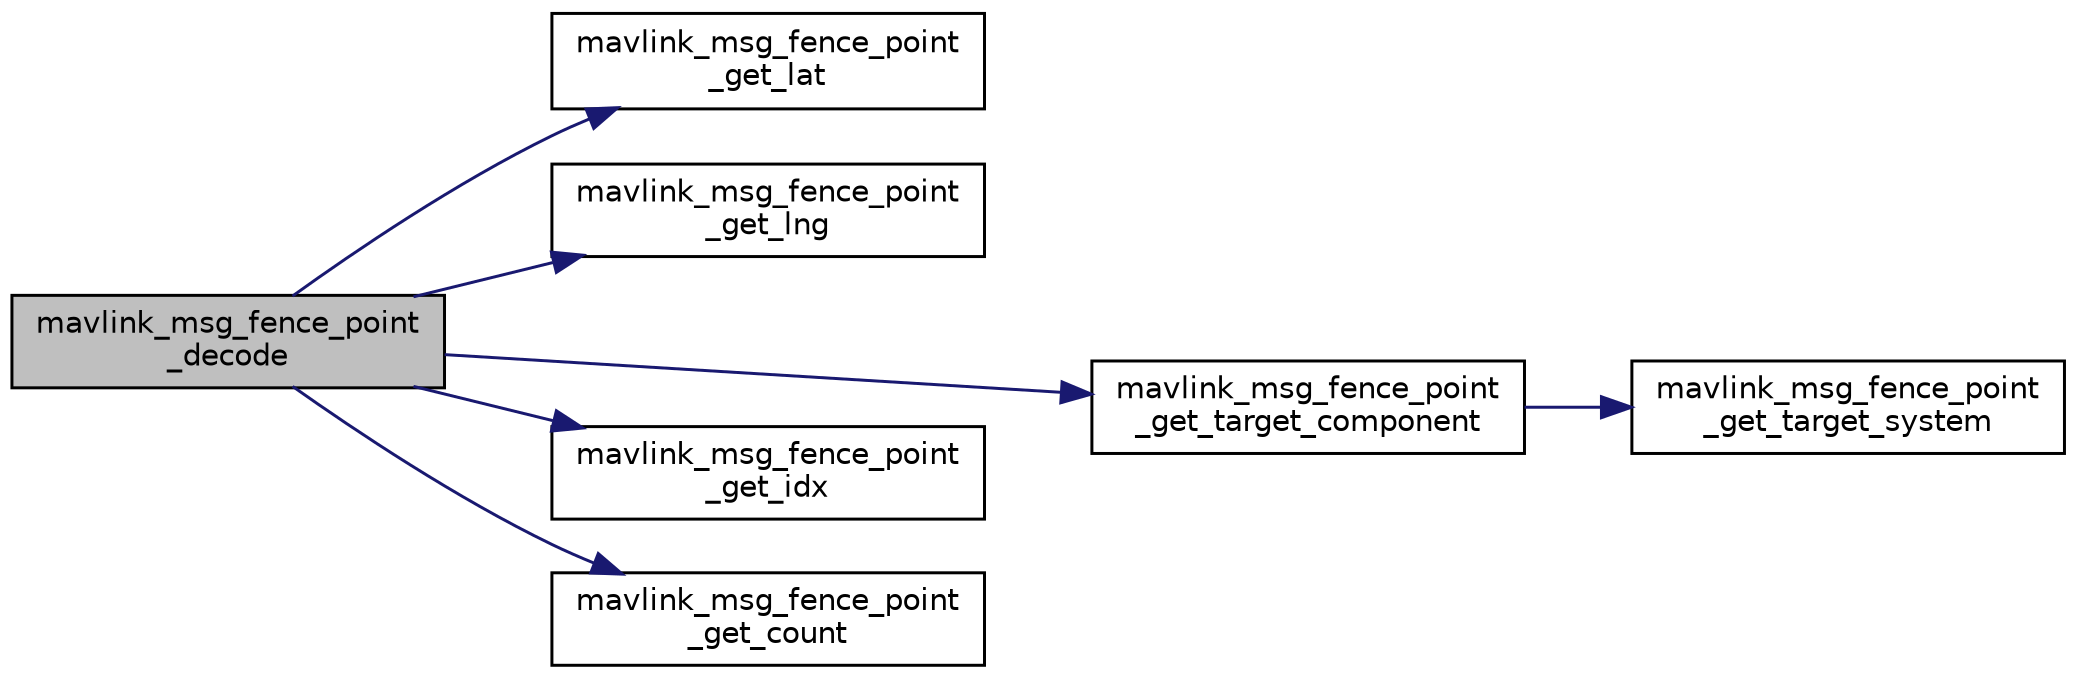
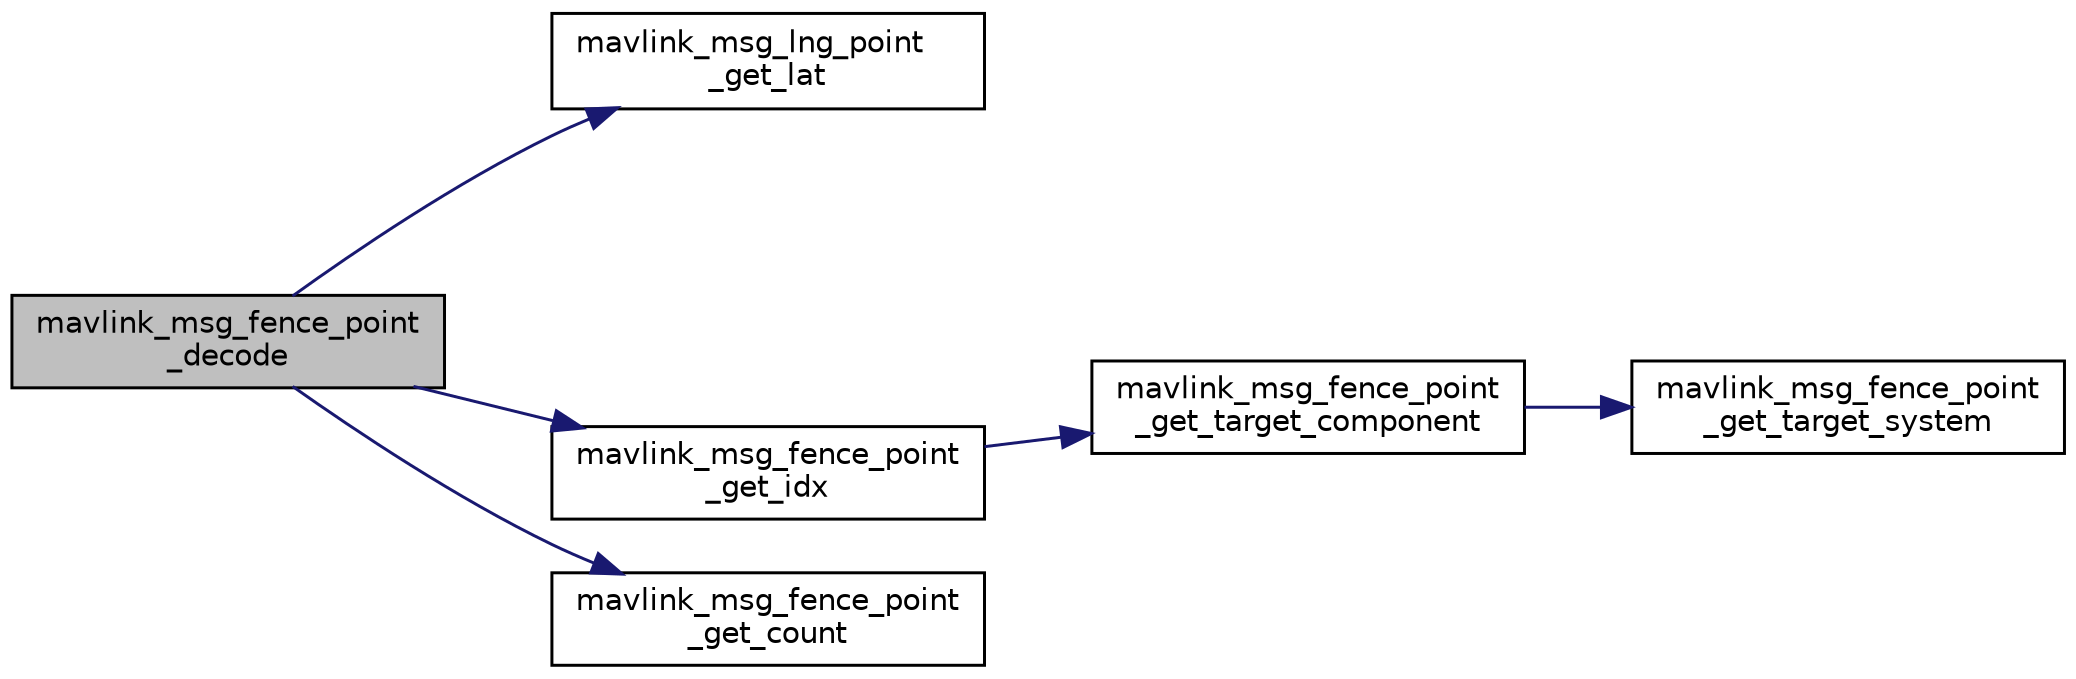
(768, 61) -> (768, 61)
(768, 210) -> none
(753, 373) -> (1023, 442)
